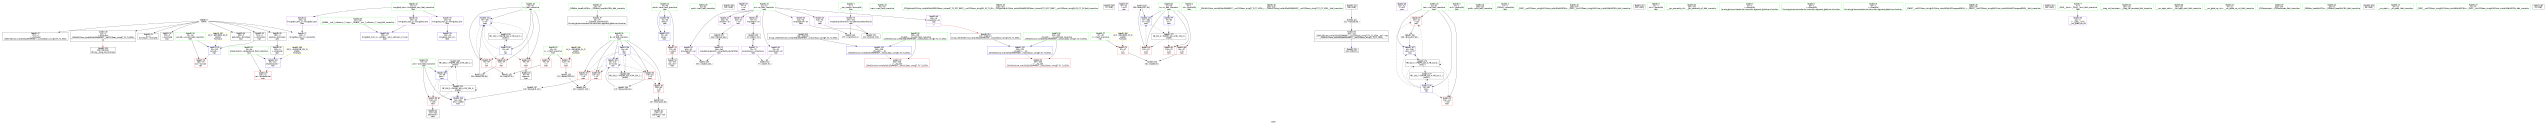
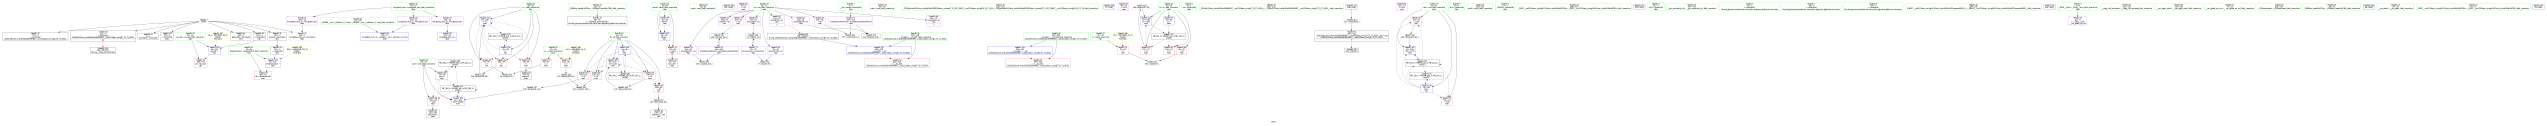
none -> (777, 21)
(986, 36) -> none
